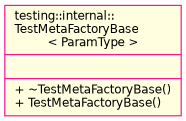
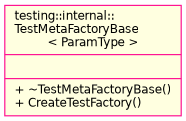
(88, 103) -> (78, 103)
